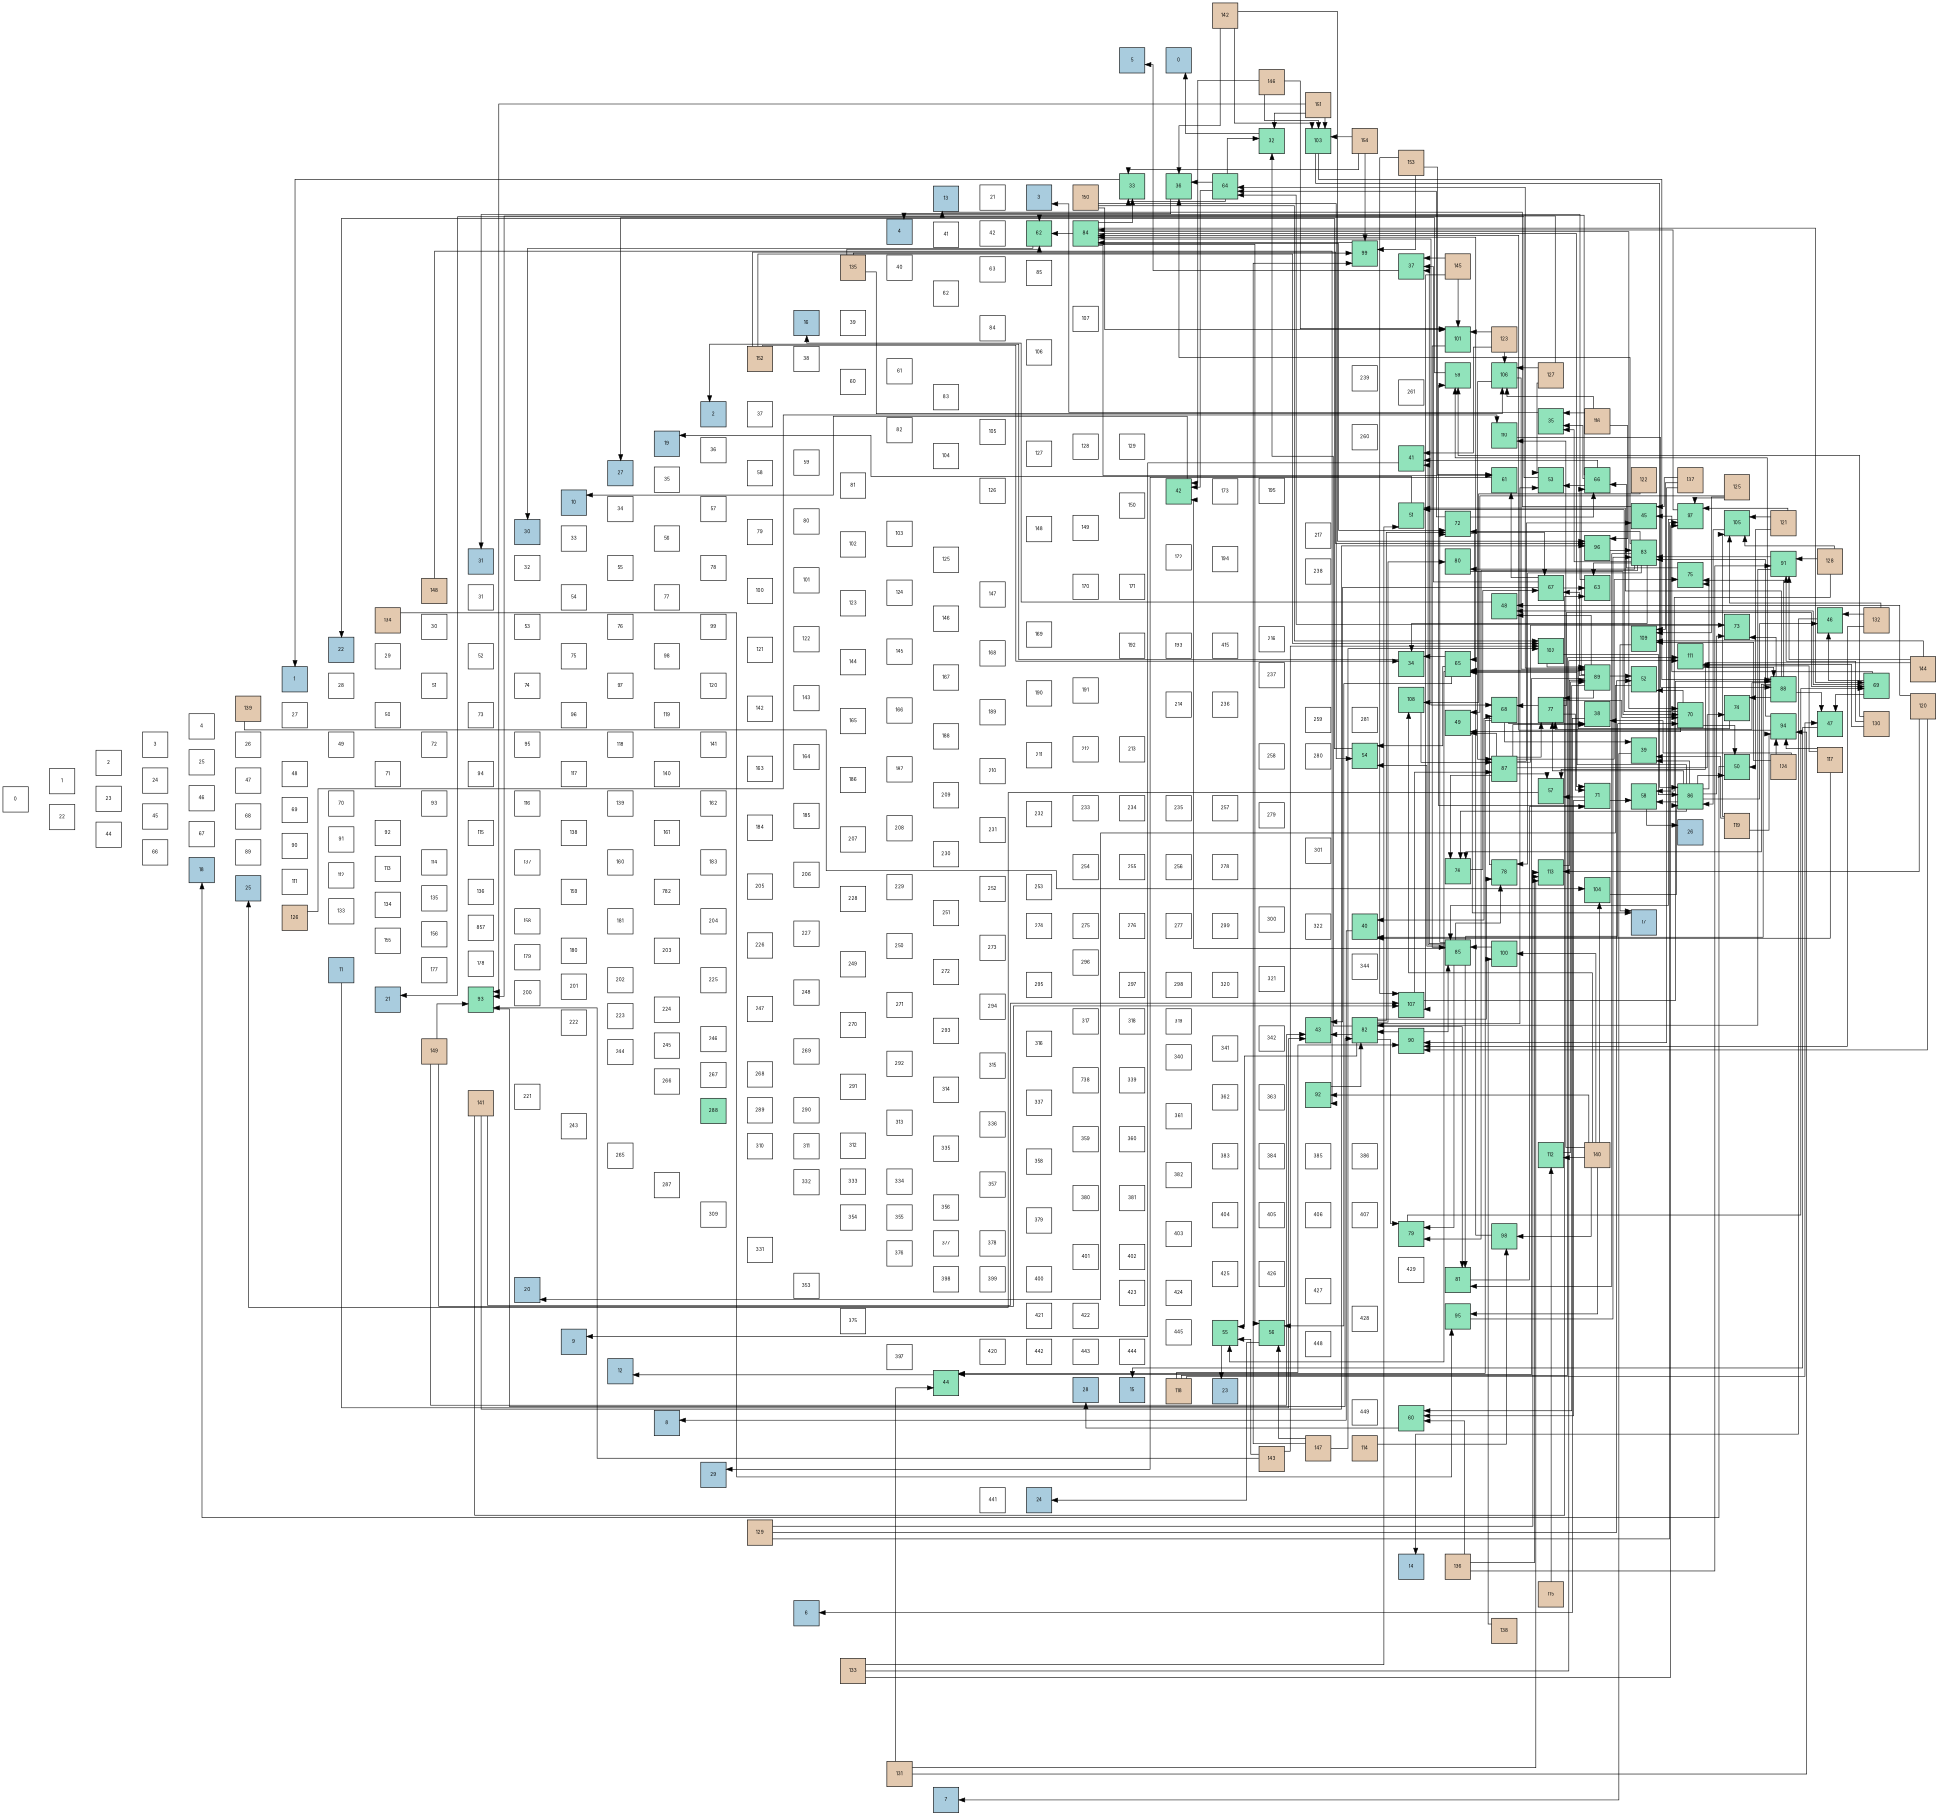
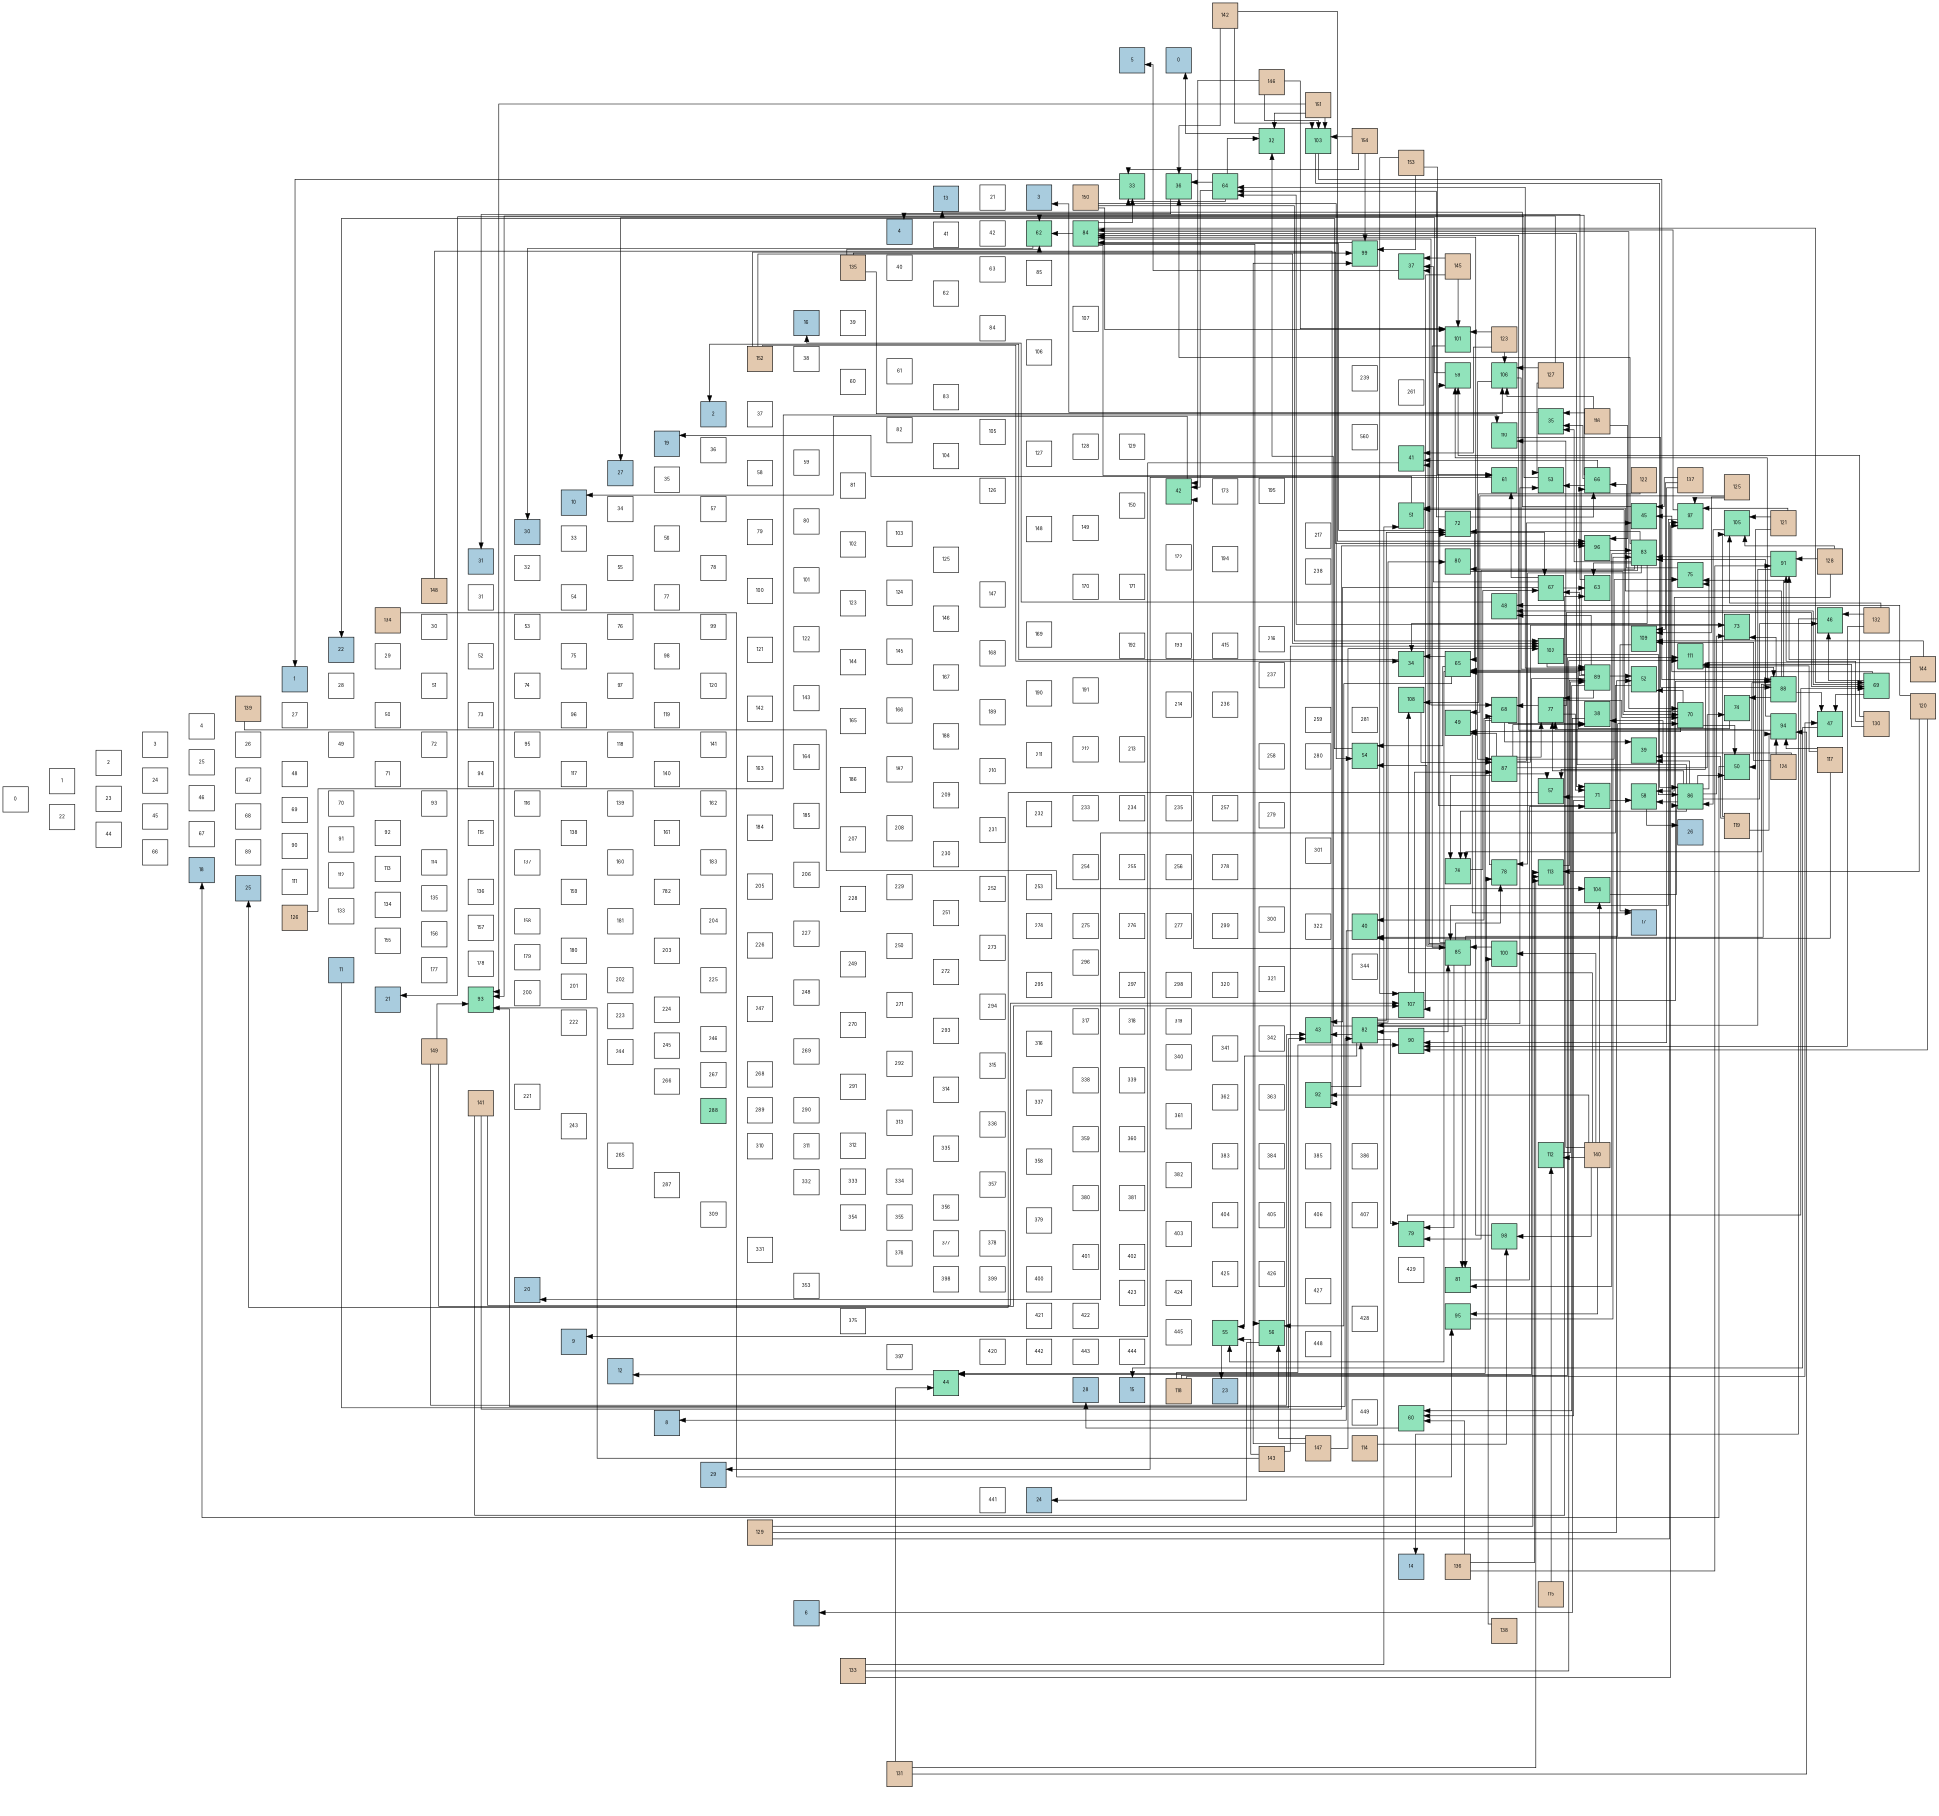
(1365, 437) -> (1365, 437)
(481, 928) -> (481, 928)
(1086, 1080) -> (1086, 1080)
(946, 1800) -> none
